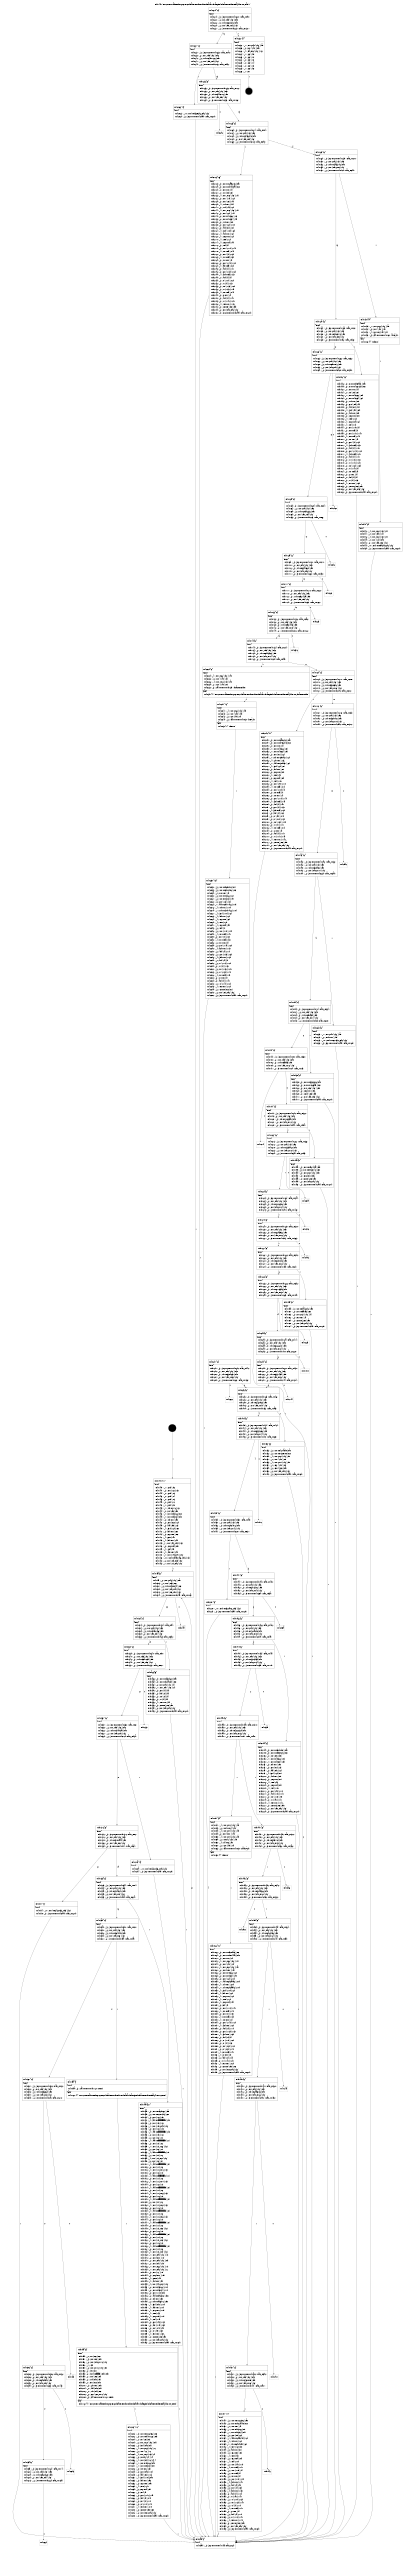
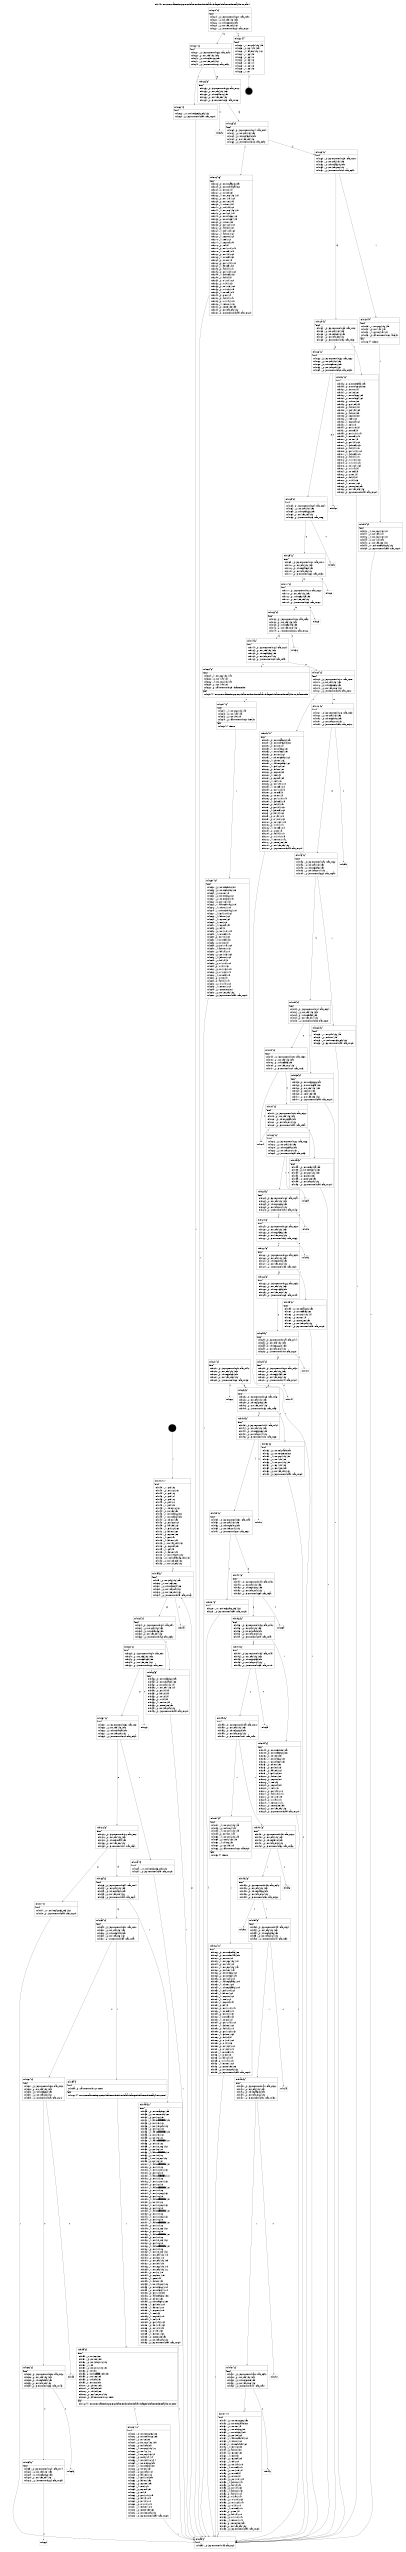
(287, 1130) -> (265, 1134)
(278, 1315) -> (278, 1315)
(305, 1343) -> none
(149, 1642) -> none
